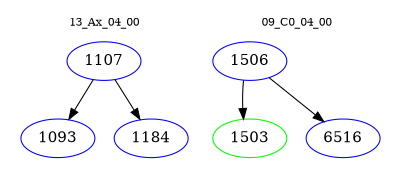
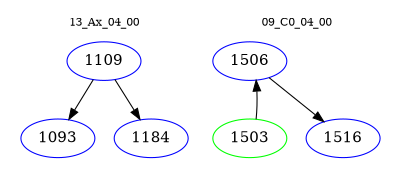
(104, 61) -> (104, 61)
(243, 94) -> (257, 105)
(343, 138) -> (343, 138)
